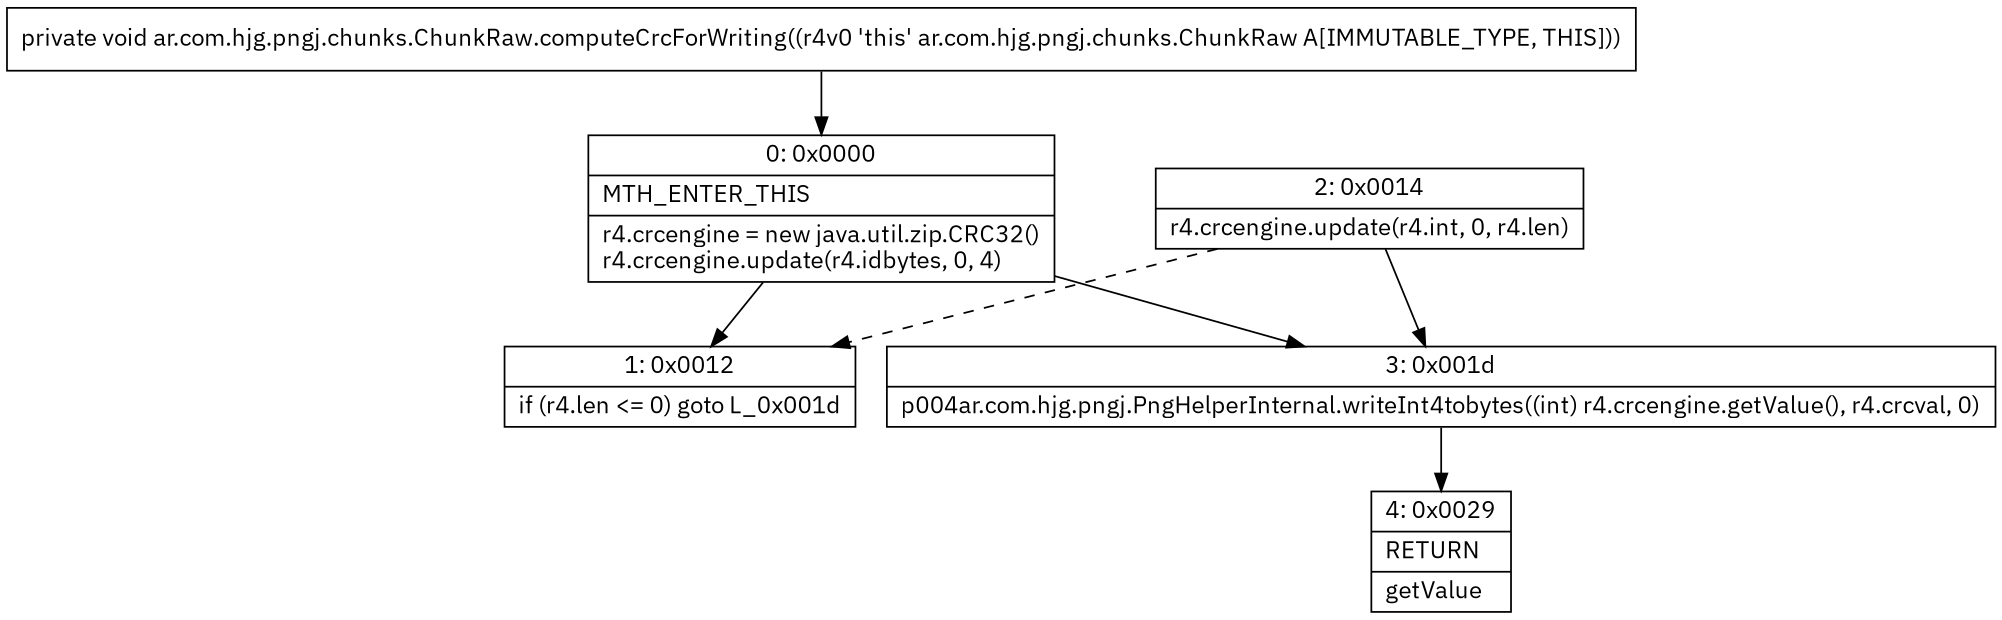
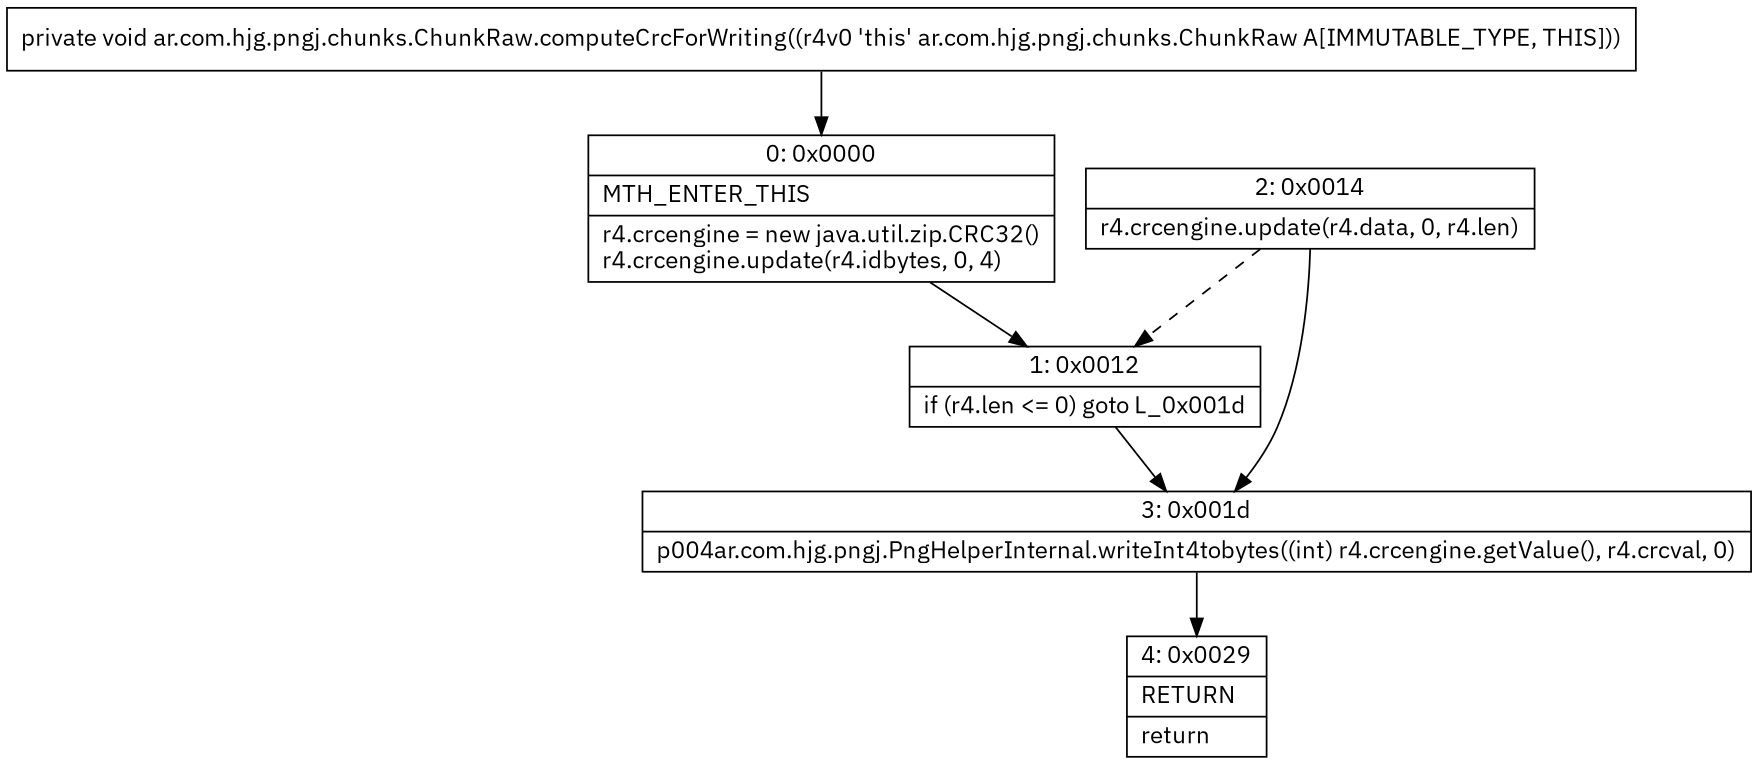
(1370, 228) -> (1310, 228)
(1171, 309) -> (1135, 452)
(1434, 591) -> (1176, 736)
